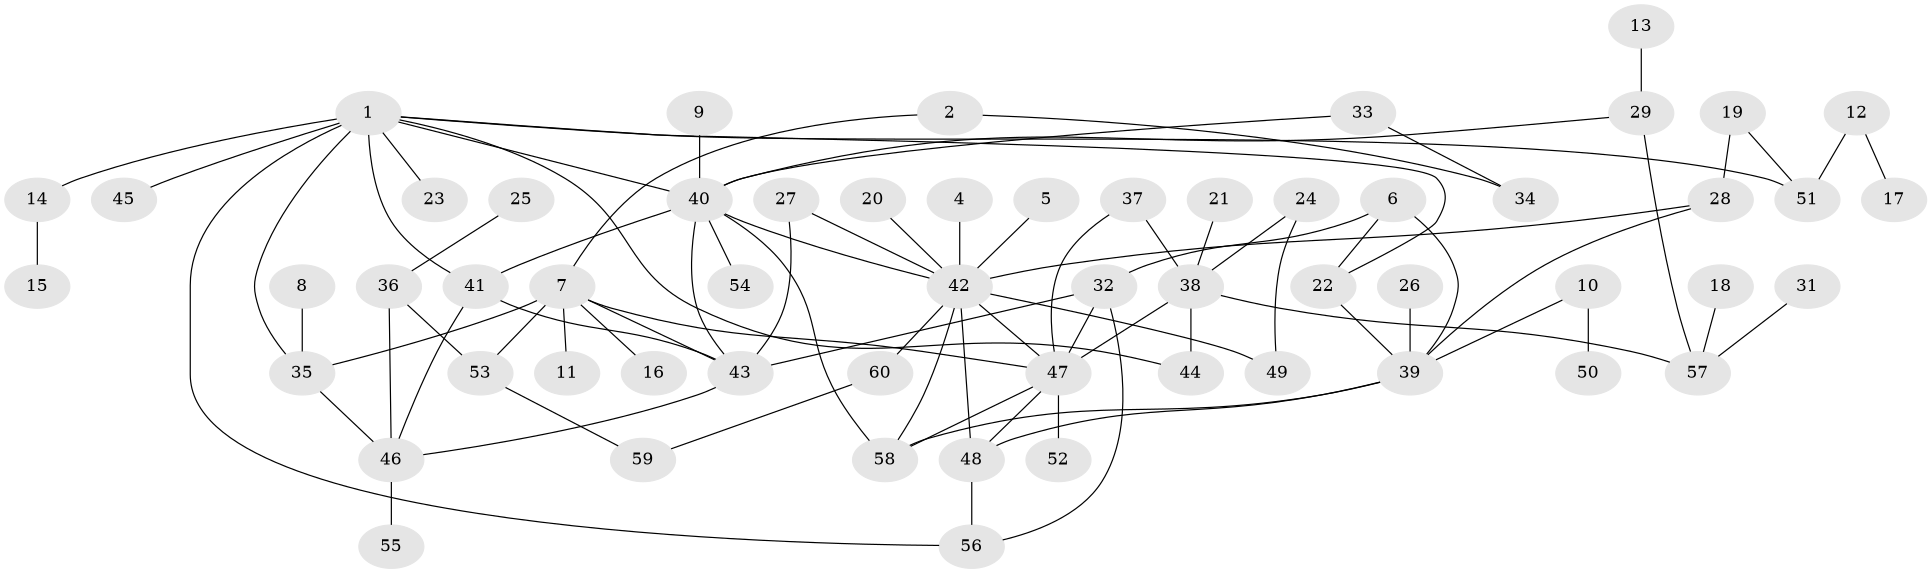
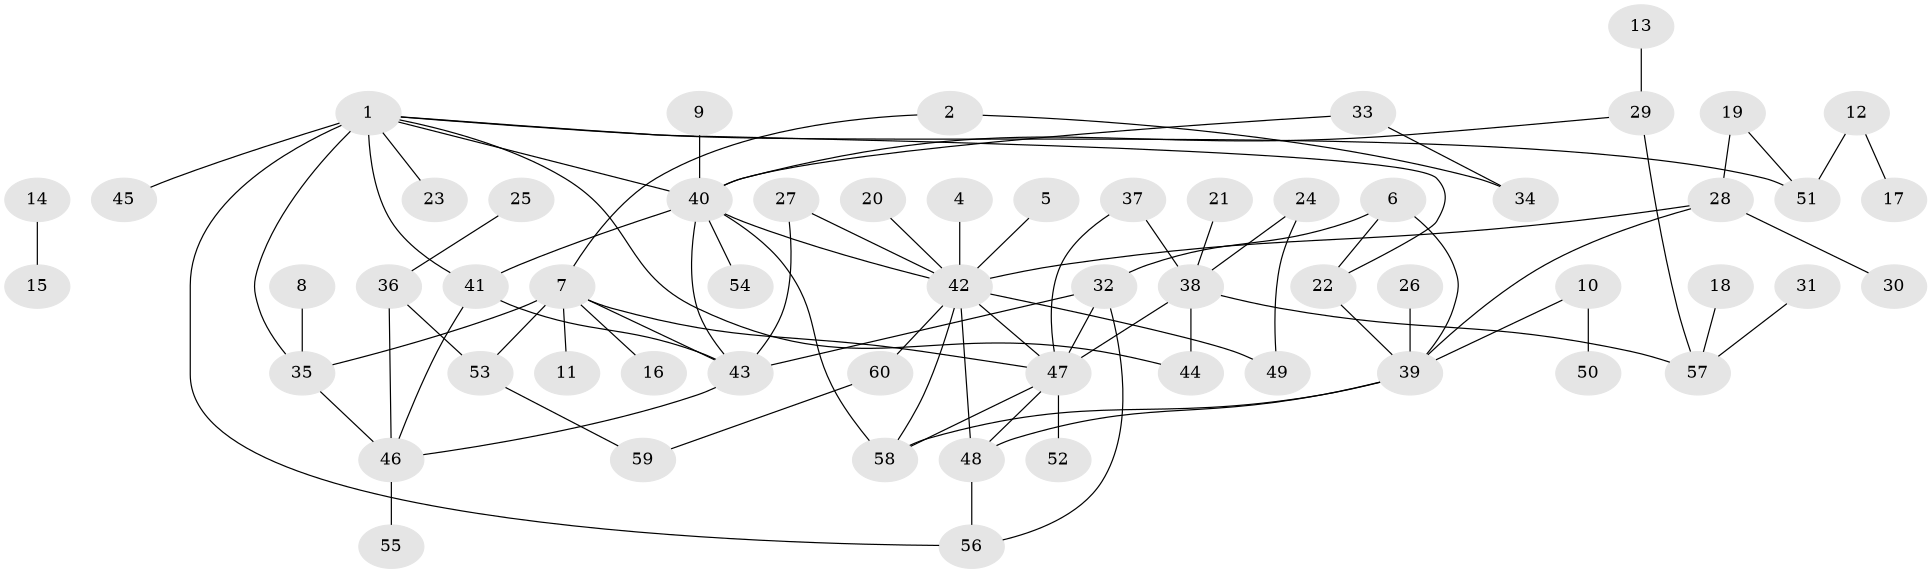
(198, 146) -> none
none -> (1894, 287)
